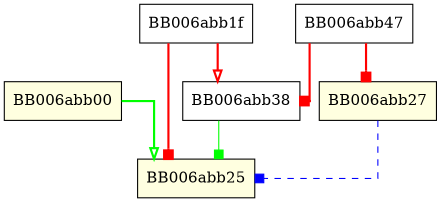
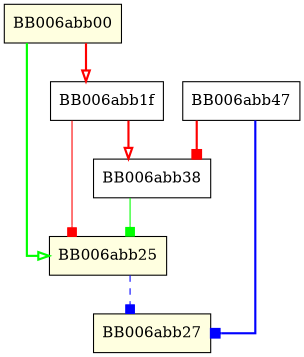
none -> (86, 57)
(366, 57) -> (255, 244)
(168, 96) -> (72, 173)
(351, 178) -> (130, 289)
